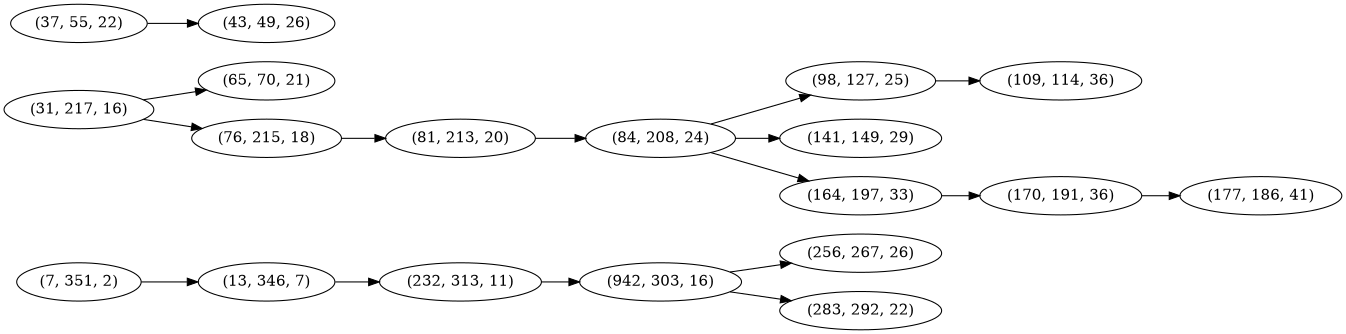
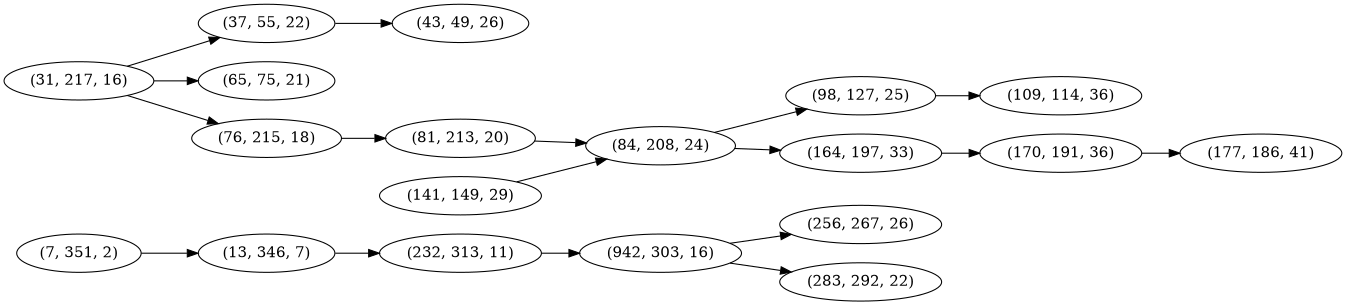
none -> (169, 53)
(267, 81) -> (267, 81)
(752, 138) -> (557, 172)
